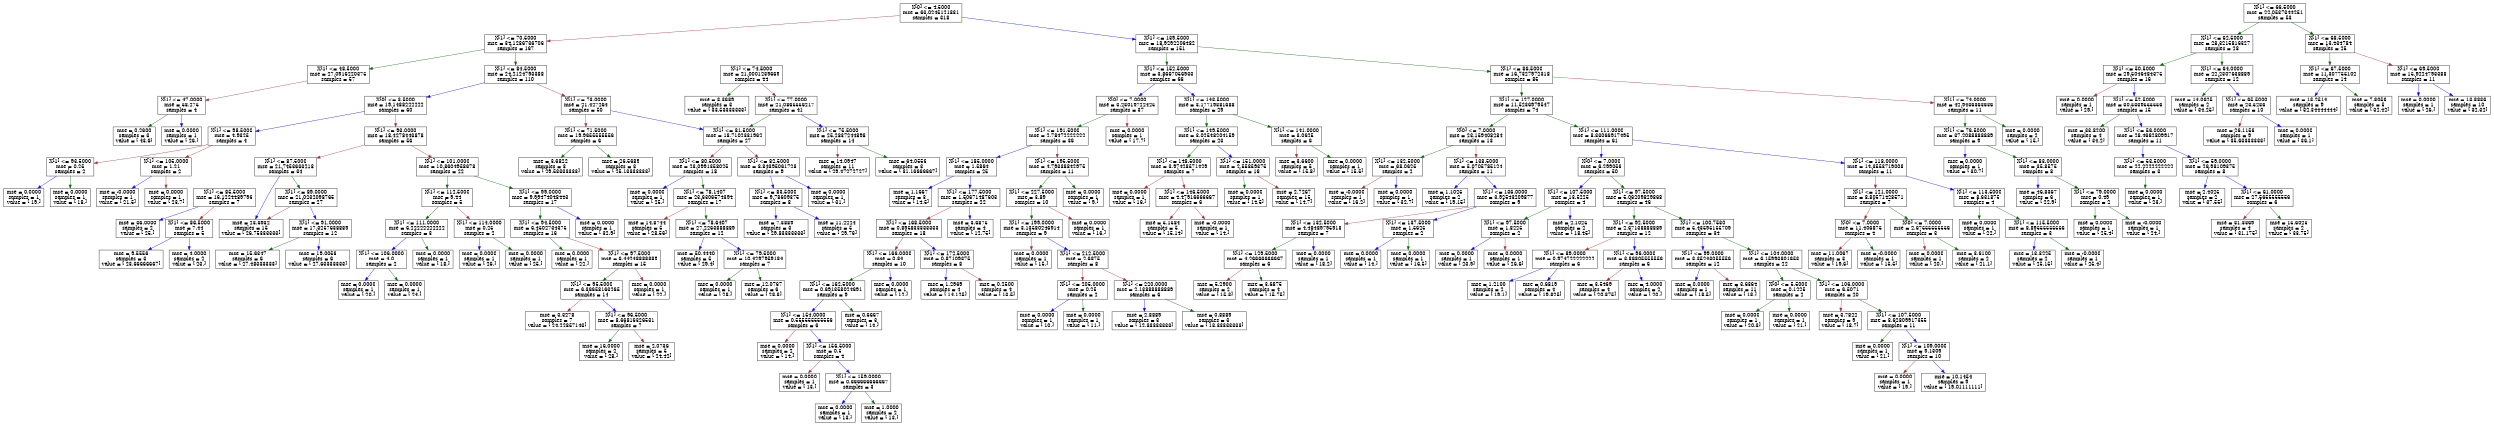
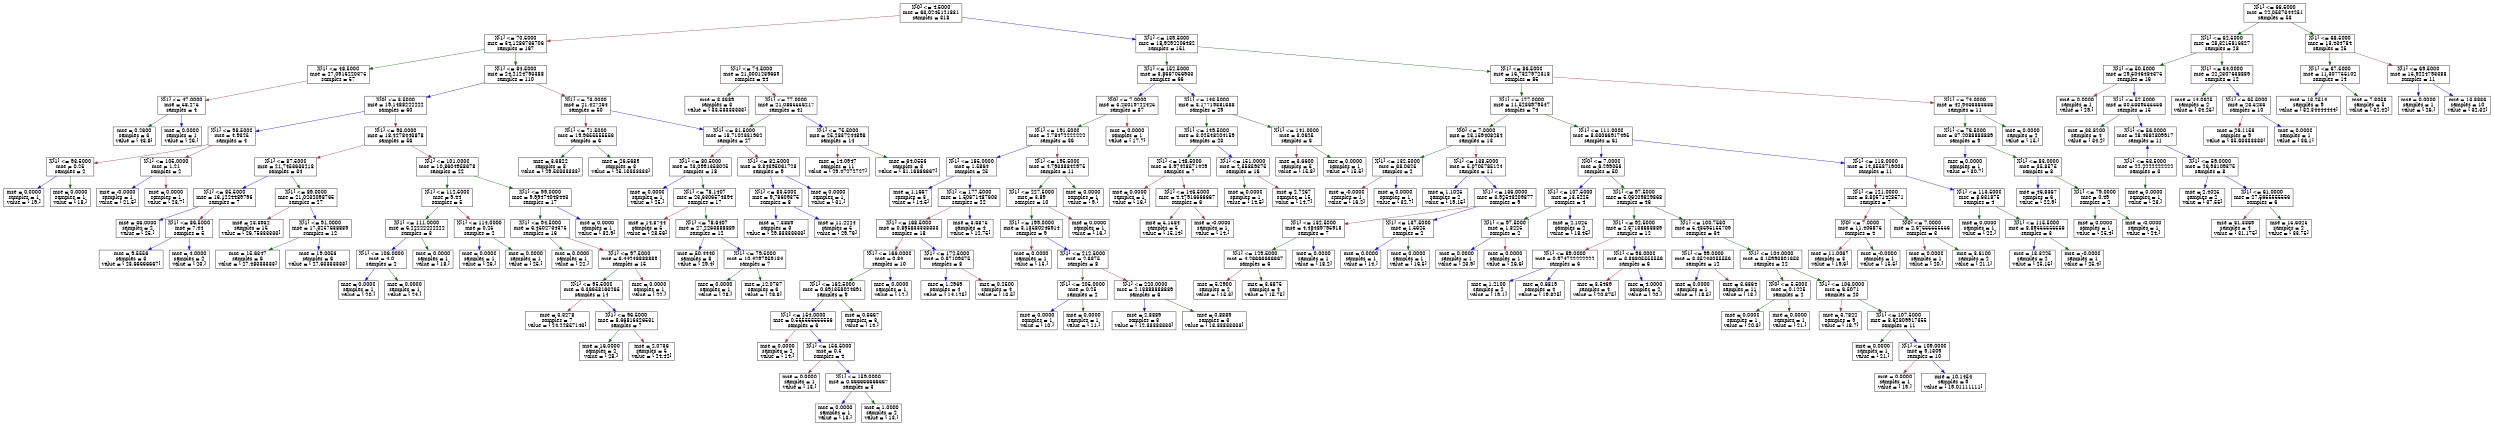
(2143, 150) -> (2148, 153)
(268, 196) -> (257, 181)
(696, 259) -> (696, 259)
